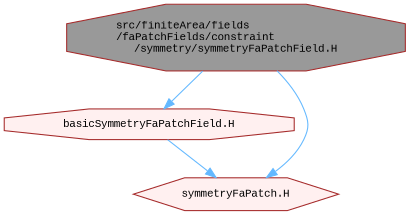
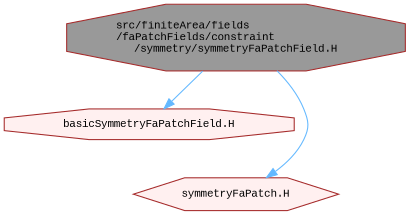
(188, 155) -> none
